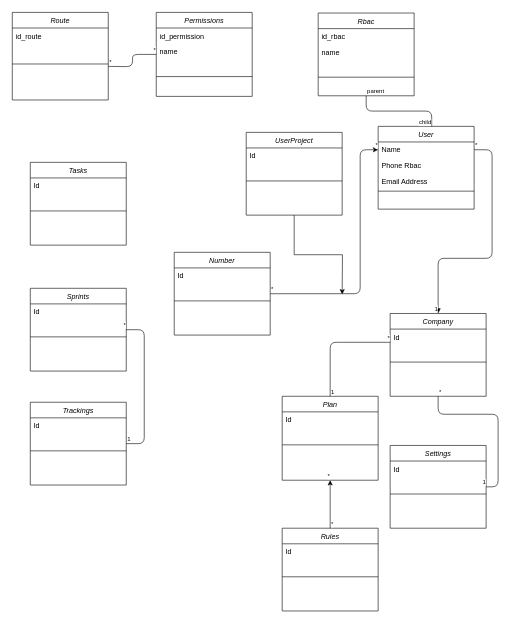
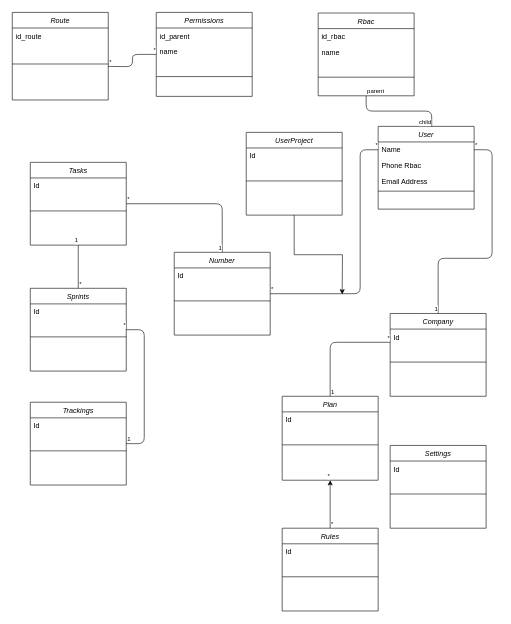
(183, 36) -> (177, 36)
(372, 150) -> (373, 150)
none -> (198, 204)
none -> (78, 268)
(438, 307) -> (438, 309)
(498, 418) -> none
